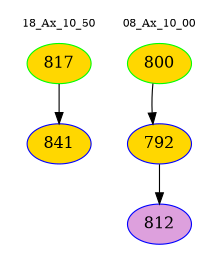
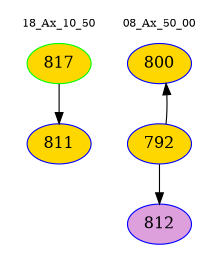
(159, 24) -> (159, 24)
(159, 64) -> (159, 64)
(152, 98) -> (167, 110)
(59, 144) -> (59, 144)
